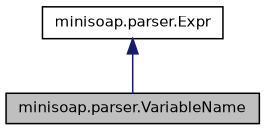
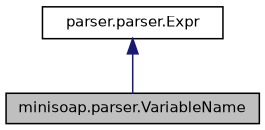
(133, 23) -> (133, 23)
